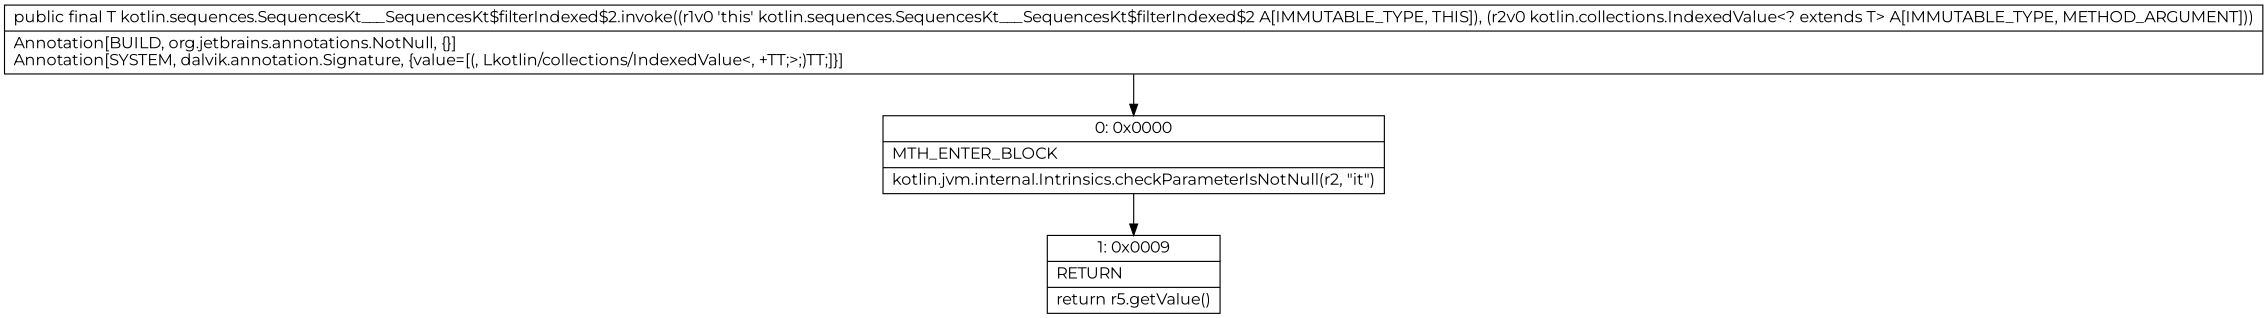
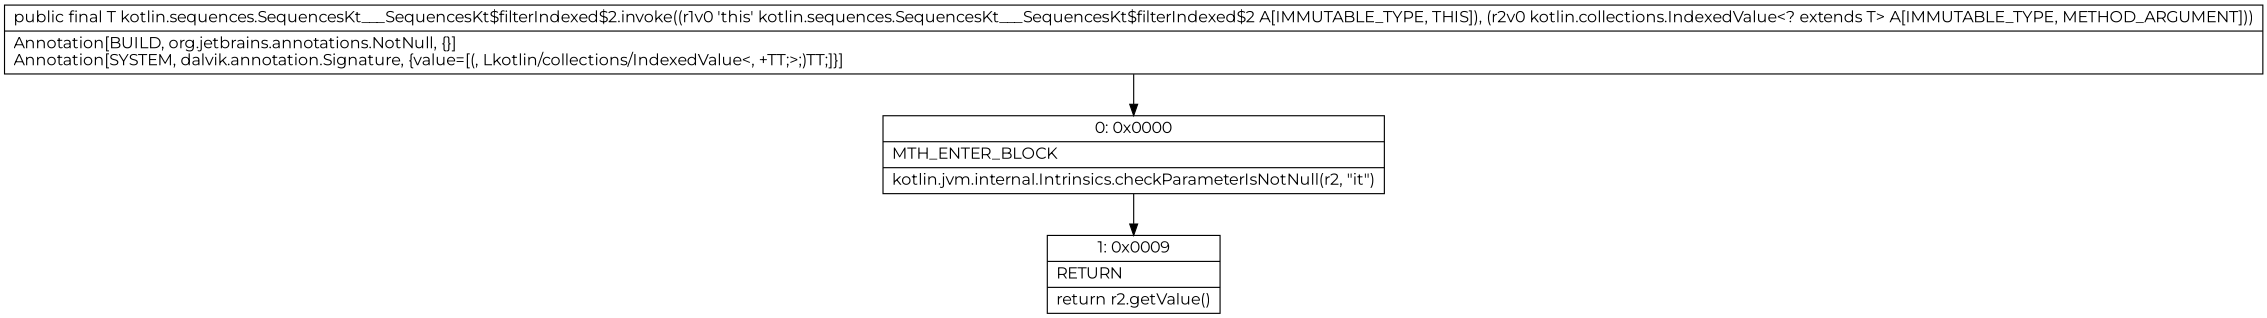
(1134, 300) -> (1134, 300)
